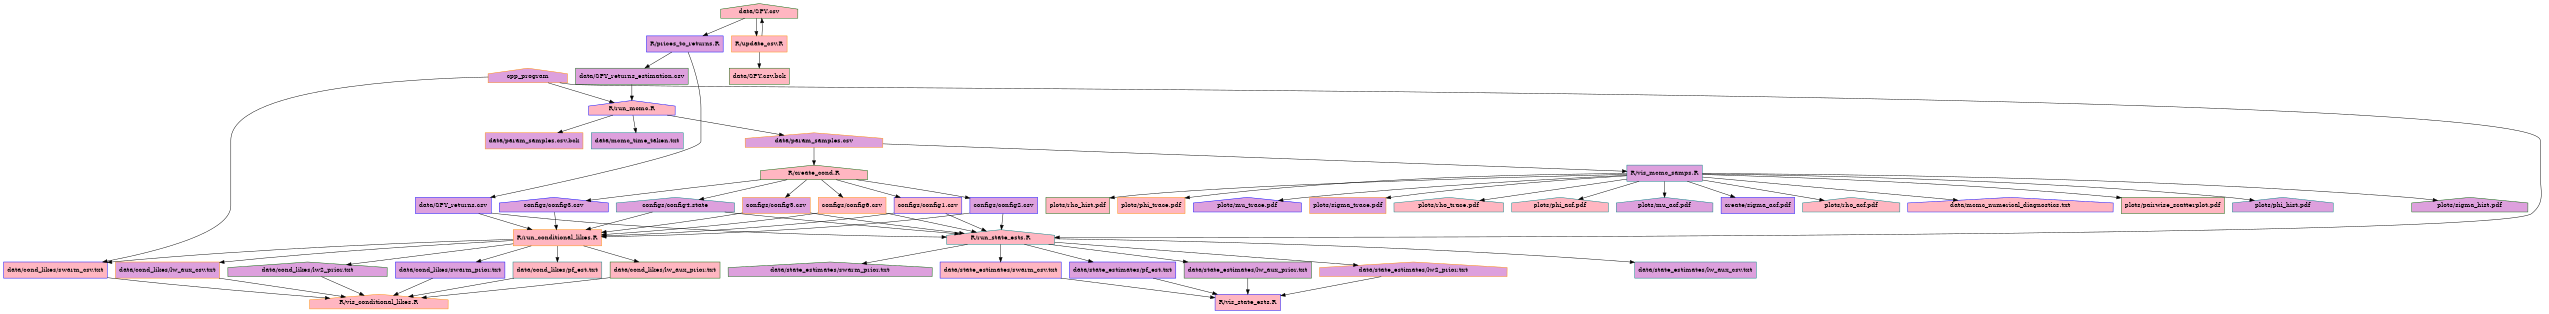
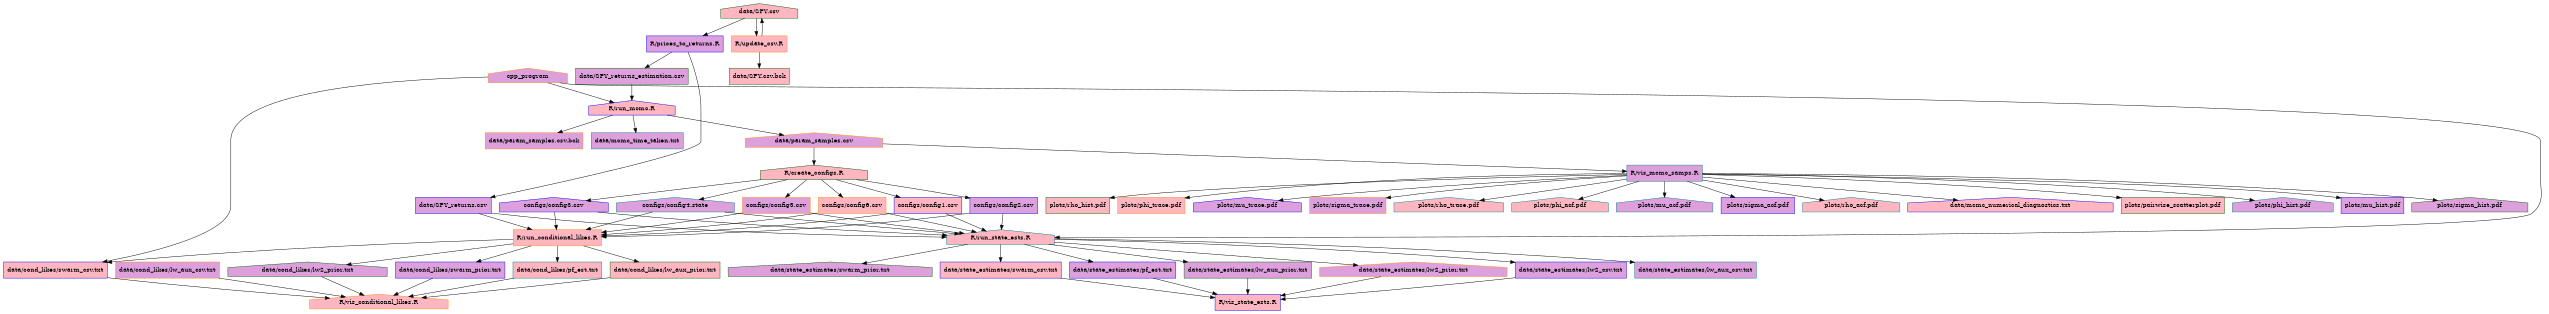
(814, 173) -> (814, 173)
(1758, 205) -> (1758, 205)
none -> (2372, 205)
none -> (753, 225)
(369, 250) -> none
none -> (1571, 270)
